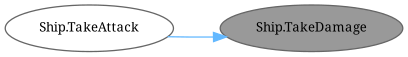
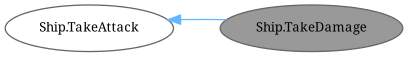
(190, 37) -> (204, 19)
